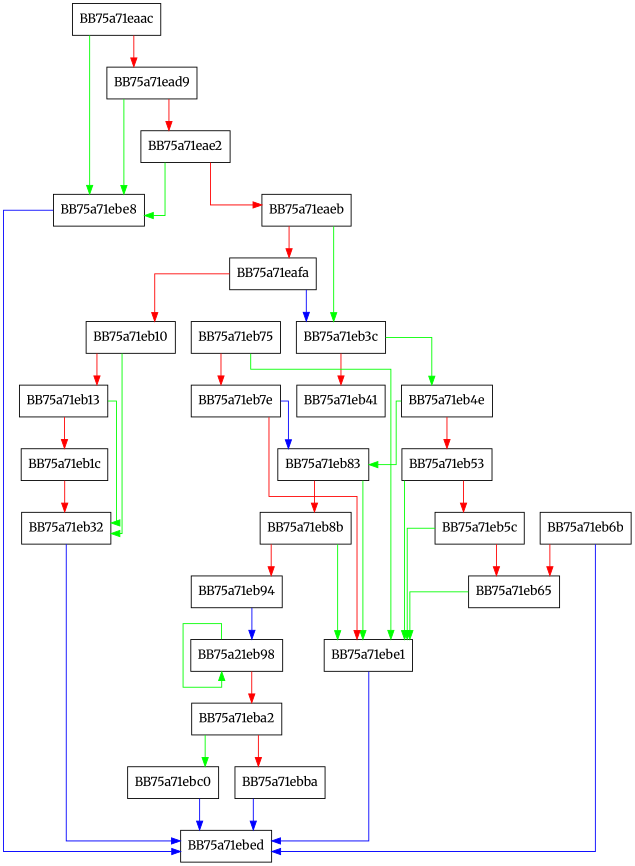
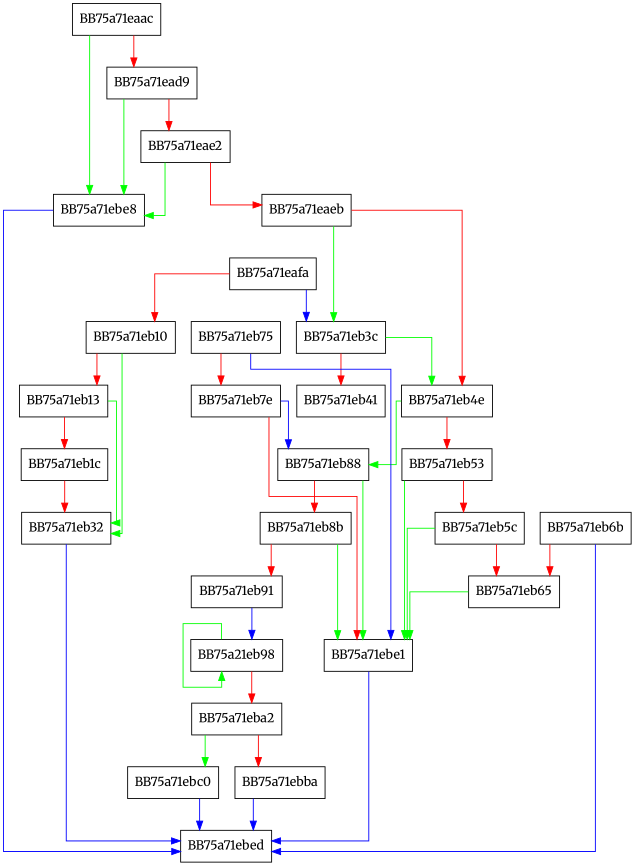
(289, 238) -> (462, 238)
(391, 422) -> (391, 422)
(323, 465) -> (323, 465)
(237, 592) -> (237, 592)
